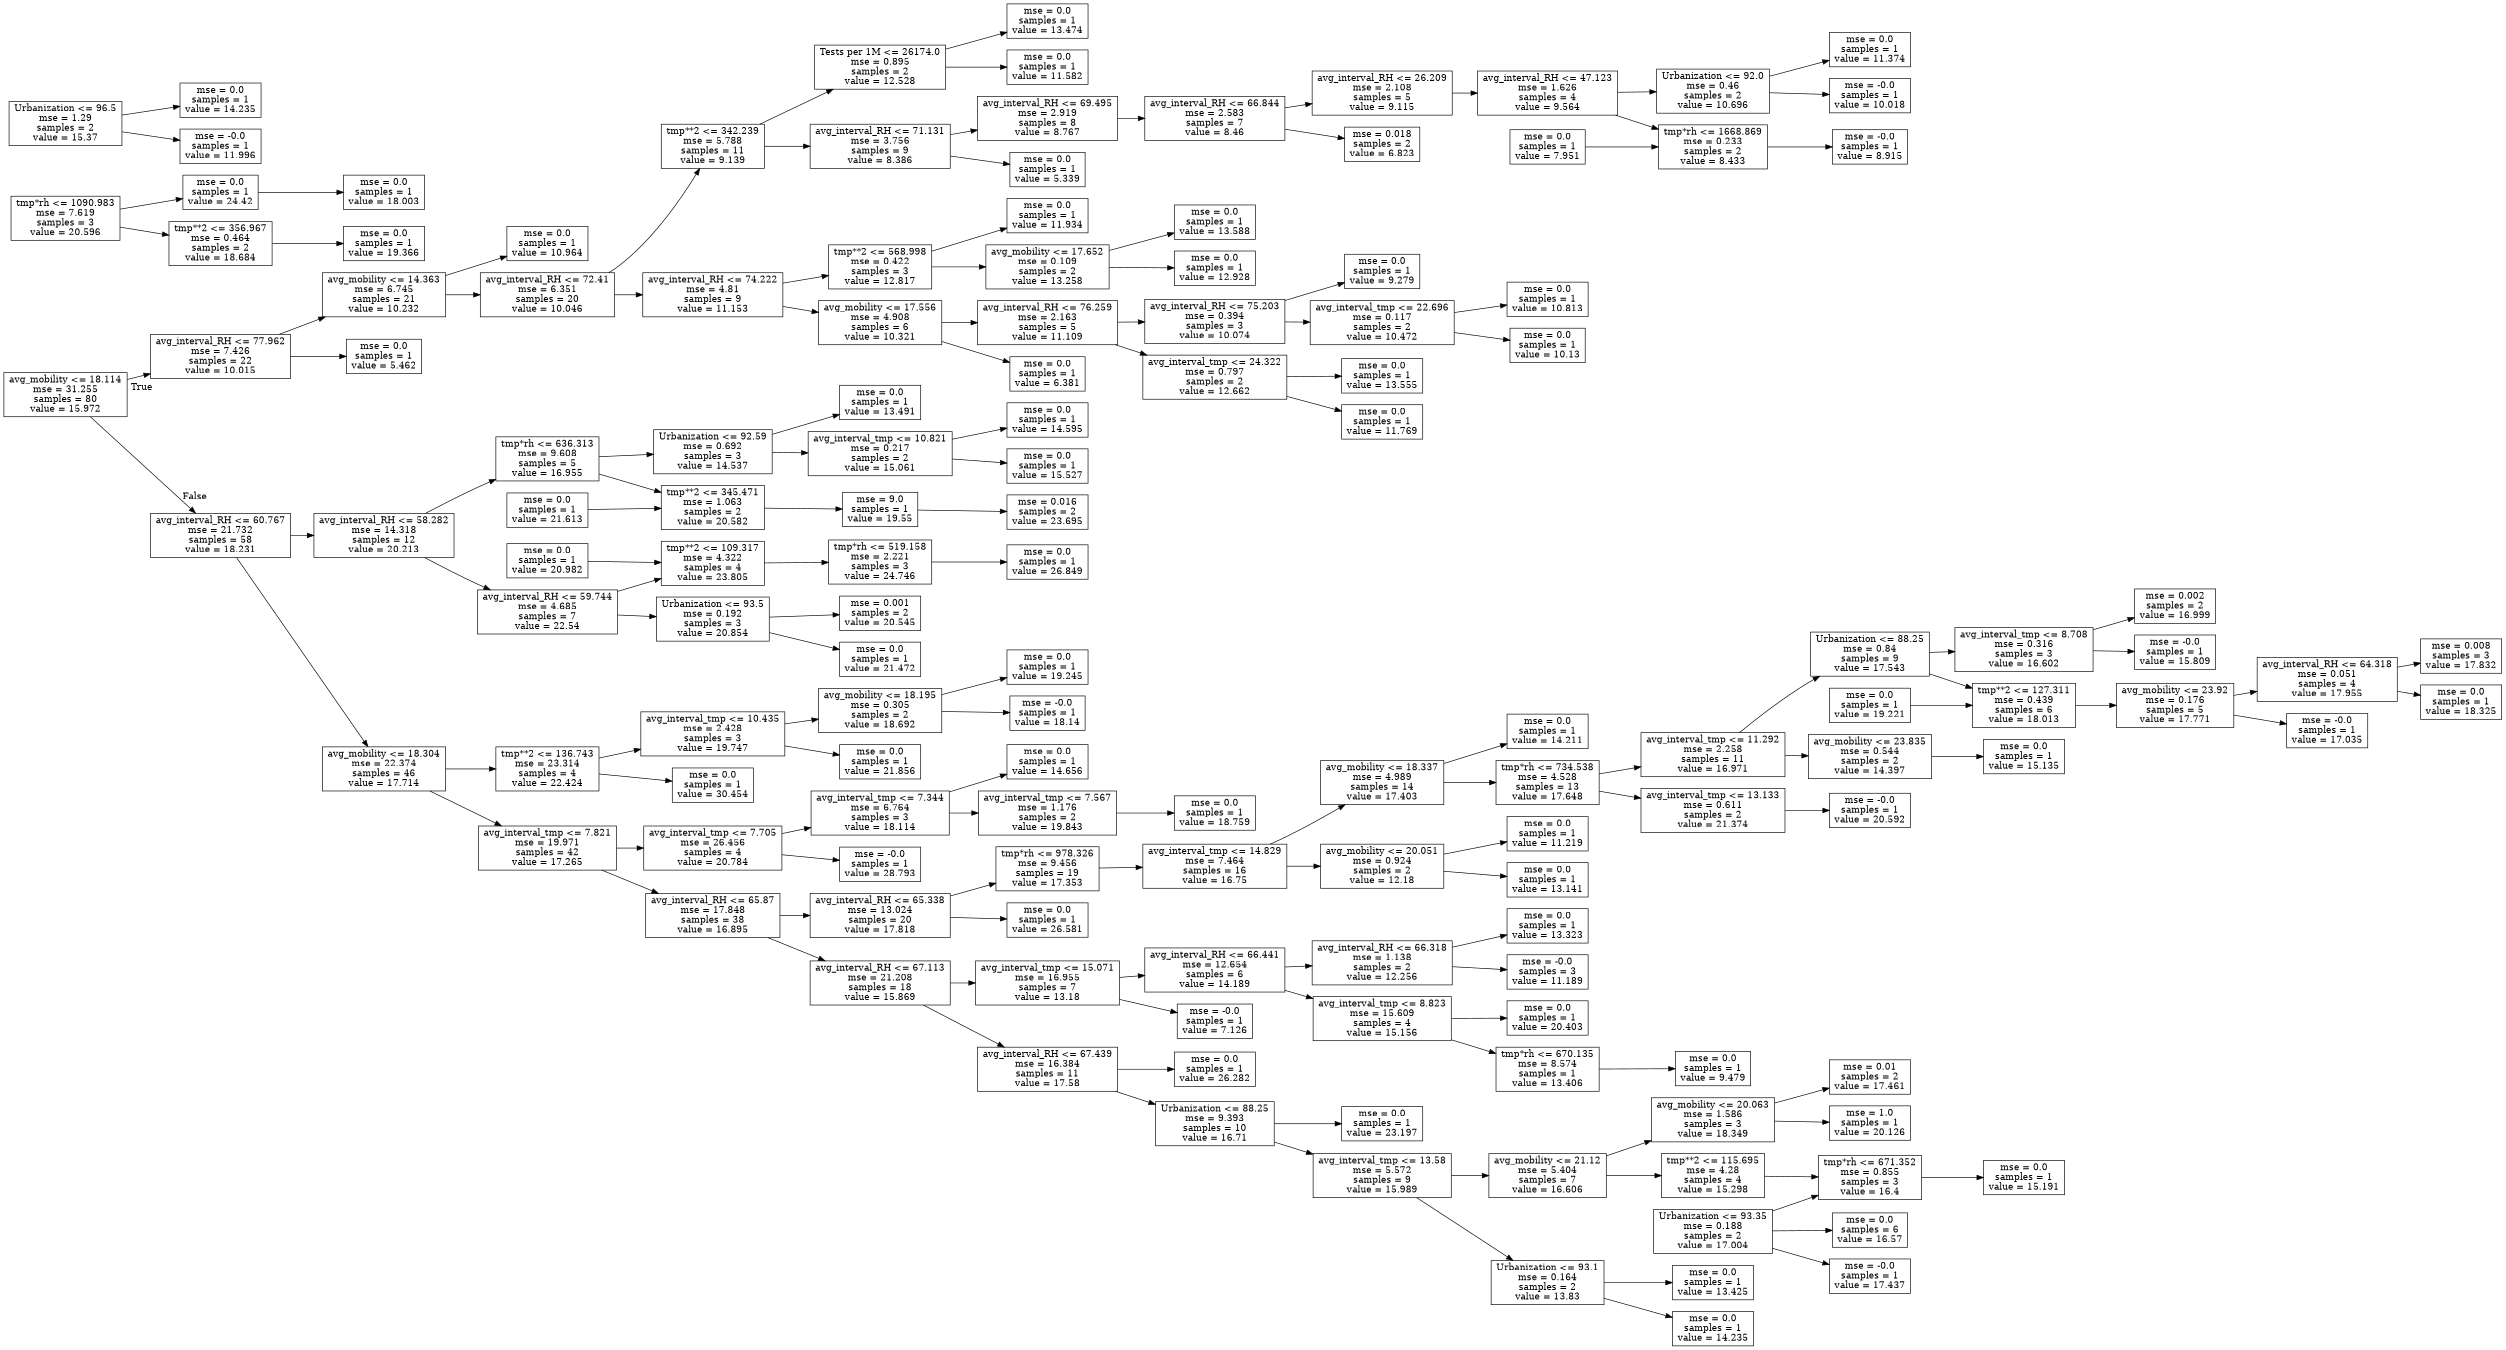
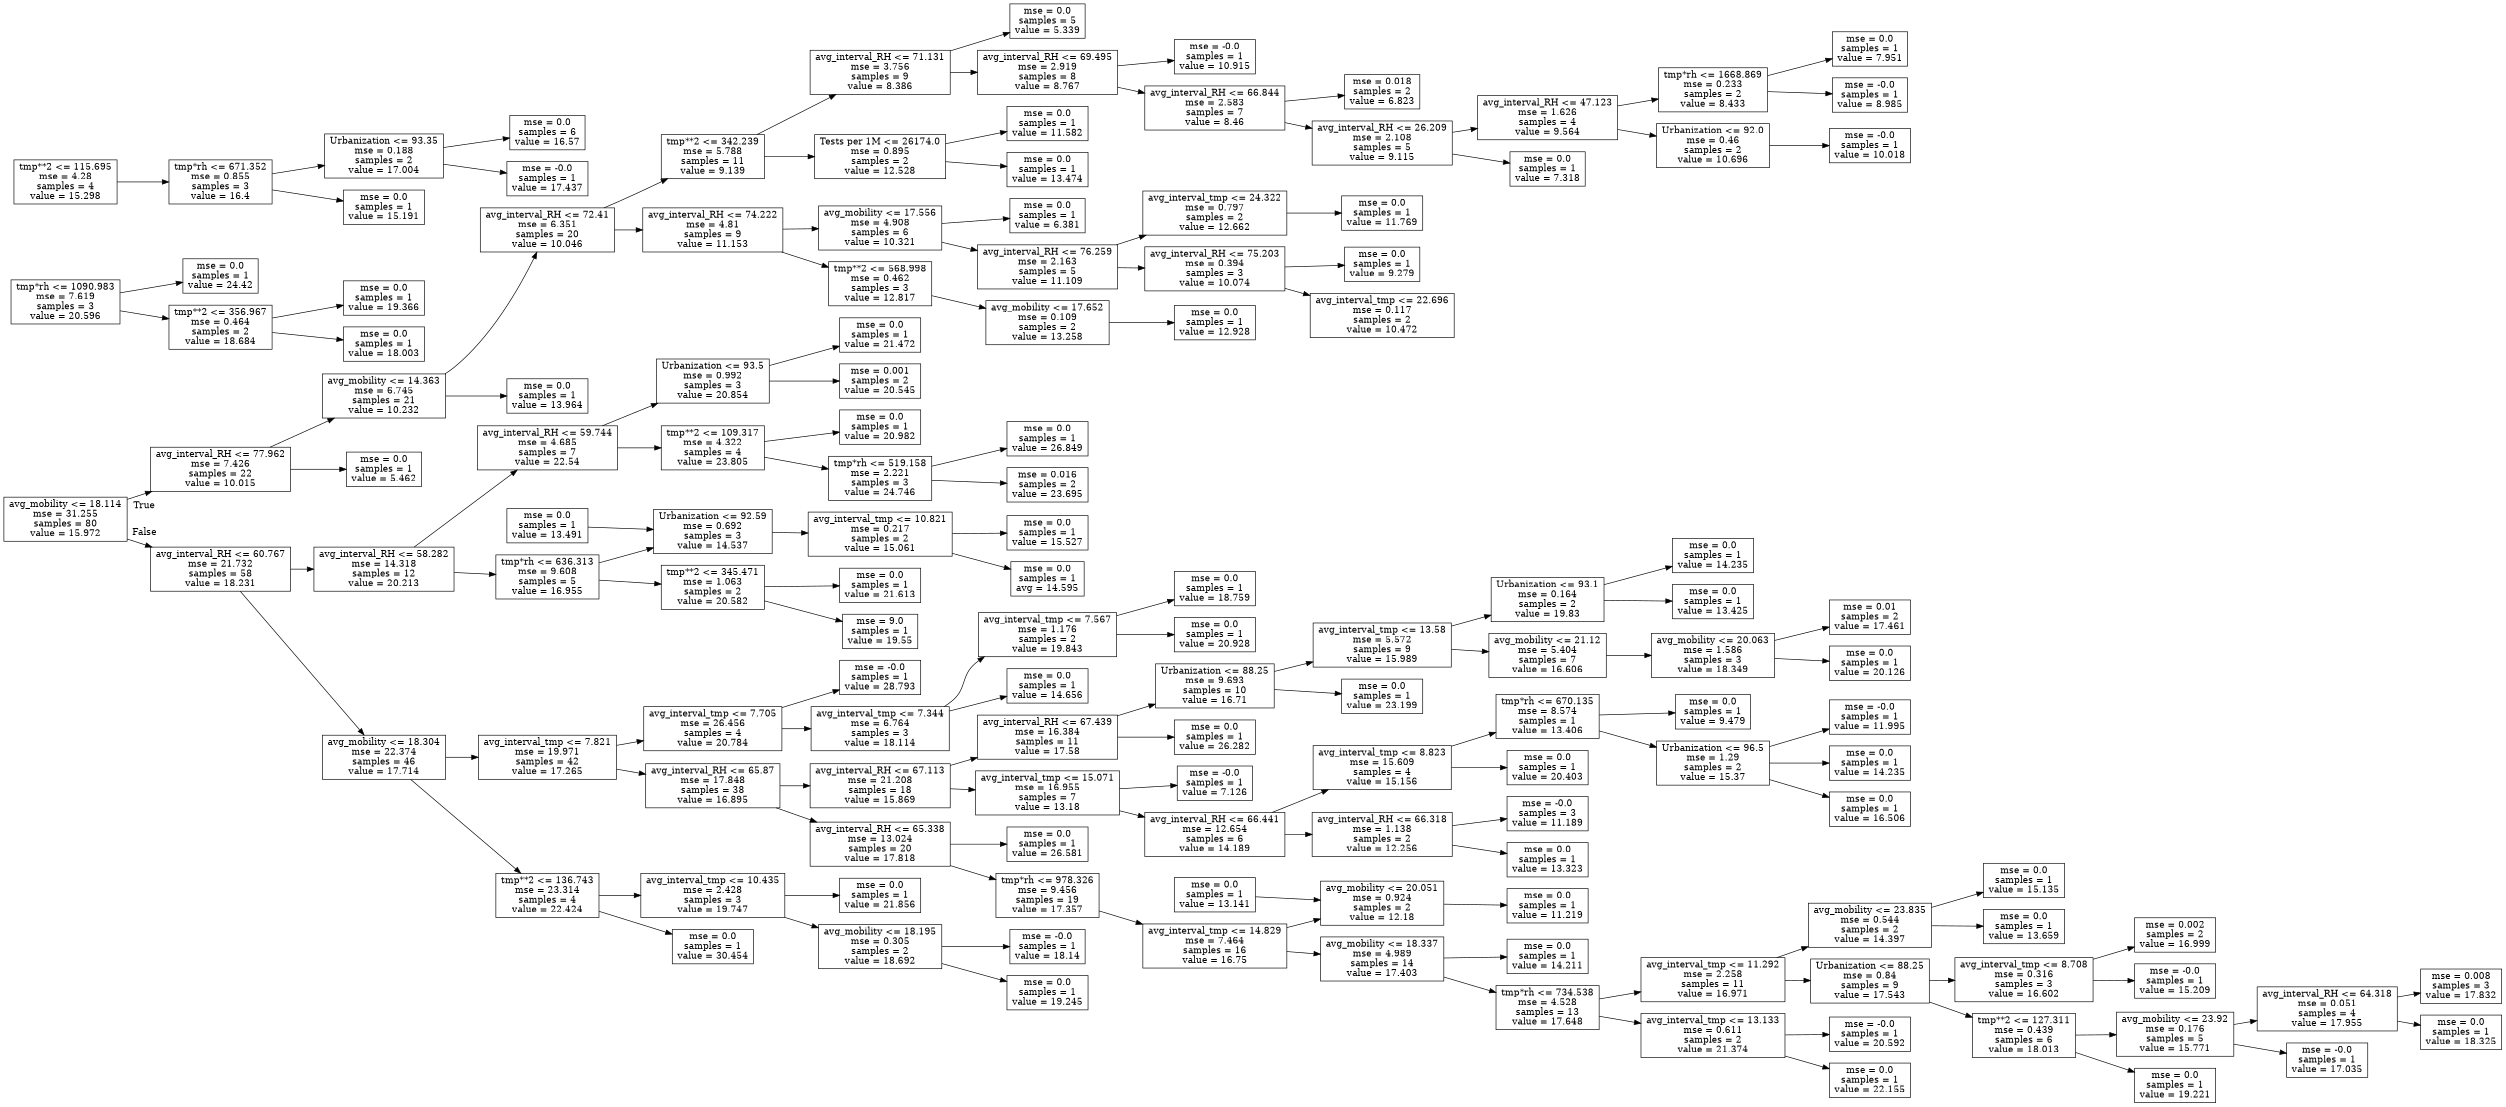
(1870, 50) -> none
none -> (1215, 57)
(221, 146) -> (1870, 717)
(1619, 147) -> (1797, 68)
(1870, 147) -> (1870, 95)
none -> (1548, 169)
(1048, 170) -> (1048, 21)
(297, 192) -> (304, 336)
(1048, 216) -> none
(1215, 222) -> none
(547, 244) -> (547, 396)
(880, 267) -> (880, 284)
(1548, 299) -> none
(1548, 345) -> none
(1382, 376) -> none
(1048, 420) -> (1048, 579)
(803, 425) -> (617, 528)
(621, 509) -> (799, 586)
(959, 511) -> (966, 482)
(621, 562) -> (799, 437)
(713, 619) -> (713, 381)
none -> (1215, 635)
(2175, 652) -> (2175, 981)
(1938, 705) -> (2102, 1061)
(2175, 705) -> (2175, 1034)
none -> (1625, 738)
none -> (1870, 809)
(1048, 869) -> (1048, 895)
(1472, 874) -> (1285, 898)
none -> (2024, 927)
none -> (1870, 1080)
(1870, 1123) -> (1870, 663)
(1215, 1124) -> (1215, 686)
(1382, 1124) -> (1382, 696)
(1631, 1176) -> none
(1792, 1204) -> (295, 170)
(1548, 1283) -> (1548, 600)
